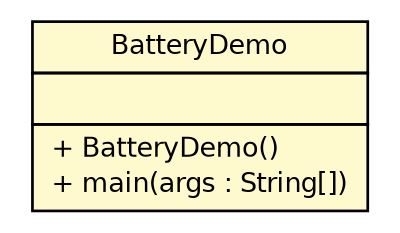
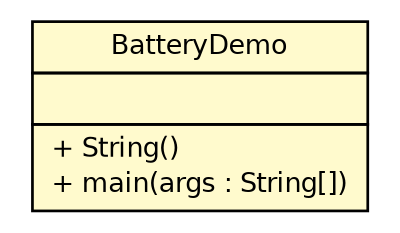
(166, 149) -> (116, 149)
